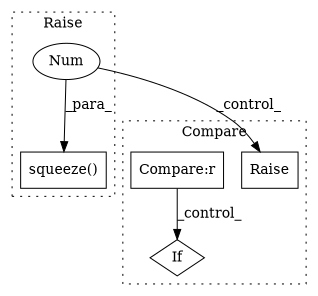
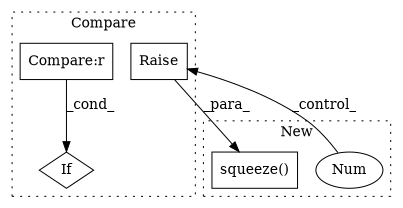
(63, 24) -> (297, 132)
(65, 111) -> (203, 112)
(209, 214) -> (91, 105)
